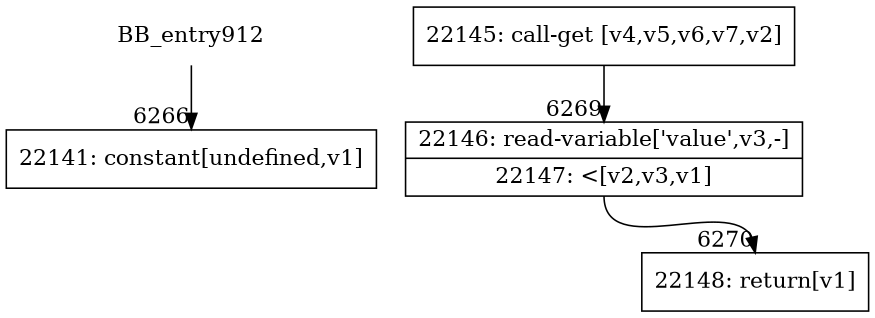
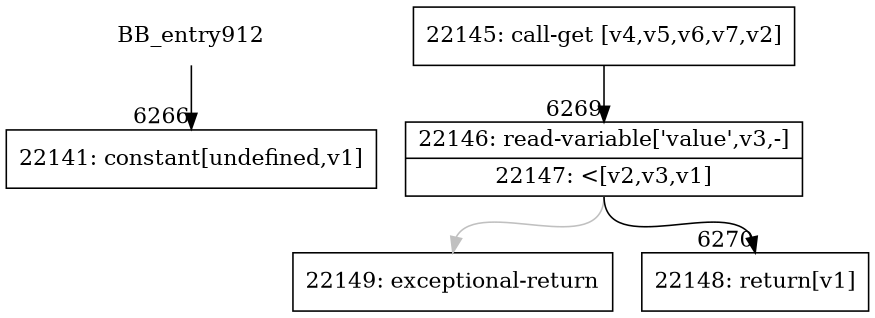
none -> (453, 282)
